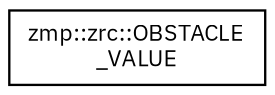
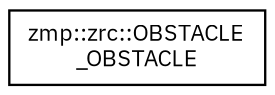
(137, 48) -> (137, 48)
